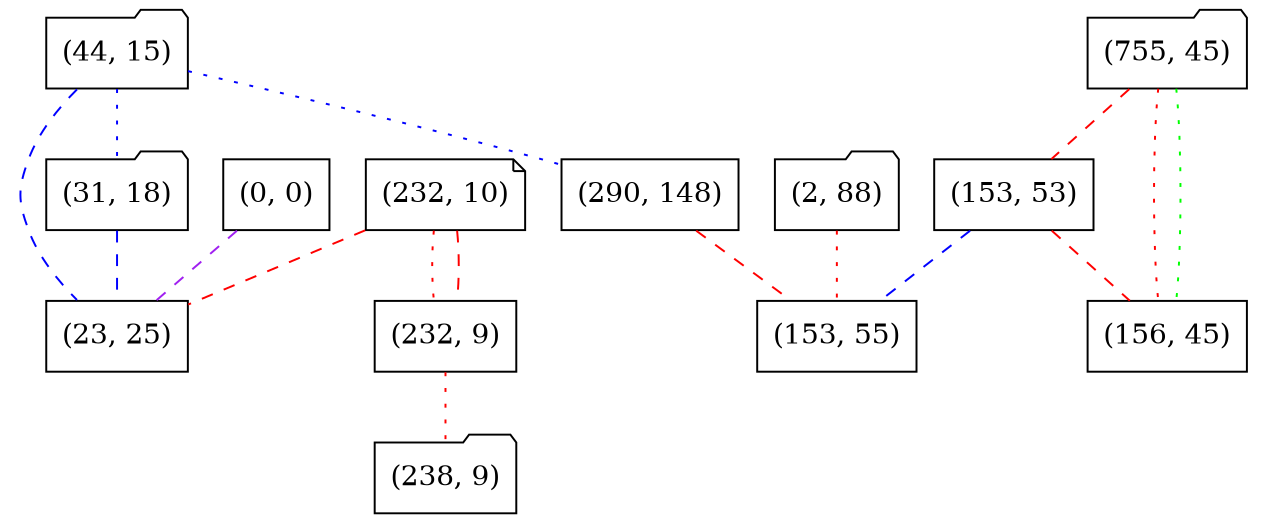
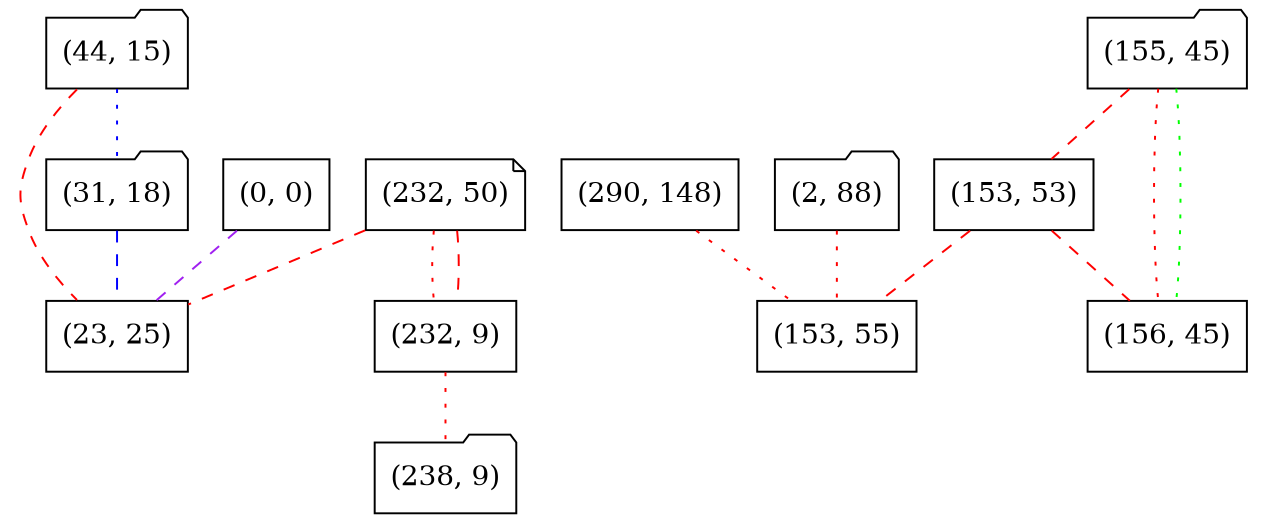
(1167, 53) -> (1167, 53)
(375, 116) -> none
(20, 195) -> (20, 195)
(445, 195) -> (445, 195)
(744, 266) -> (744, 266)
(925, 266) -> (925, 266)
